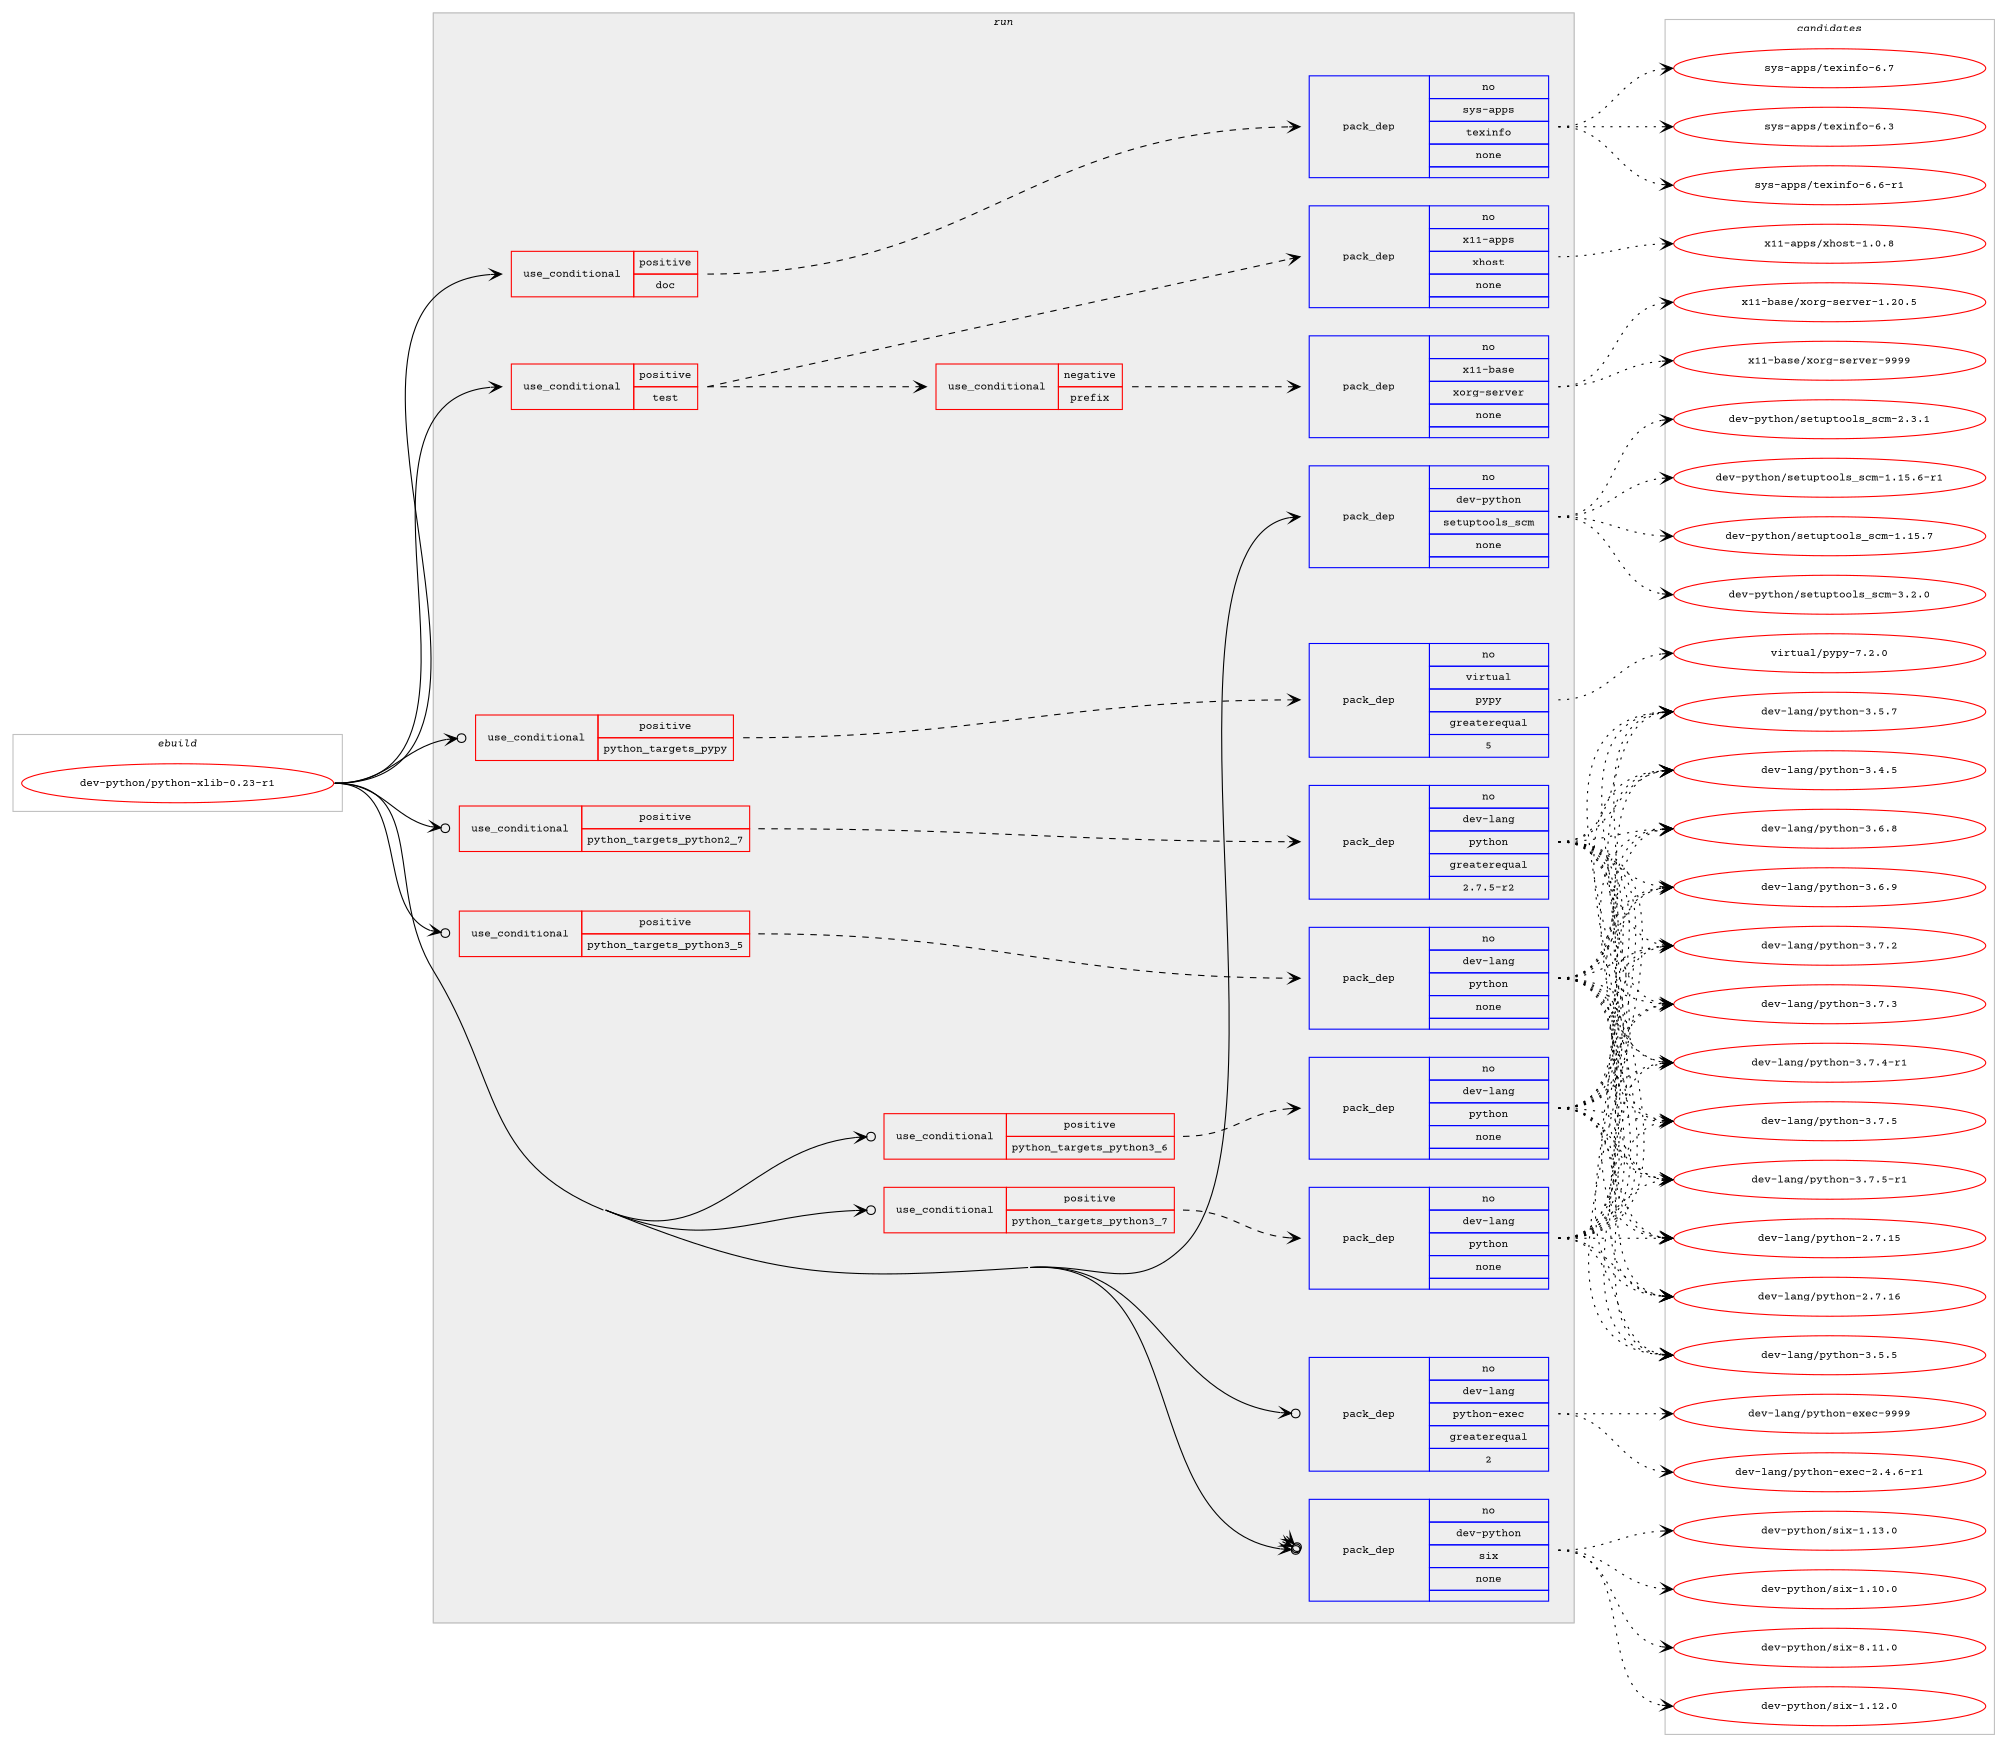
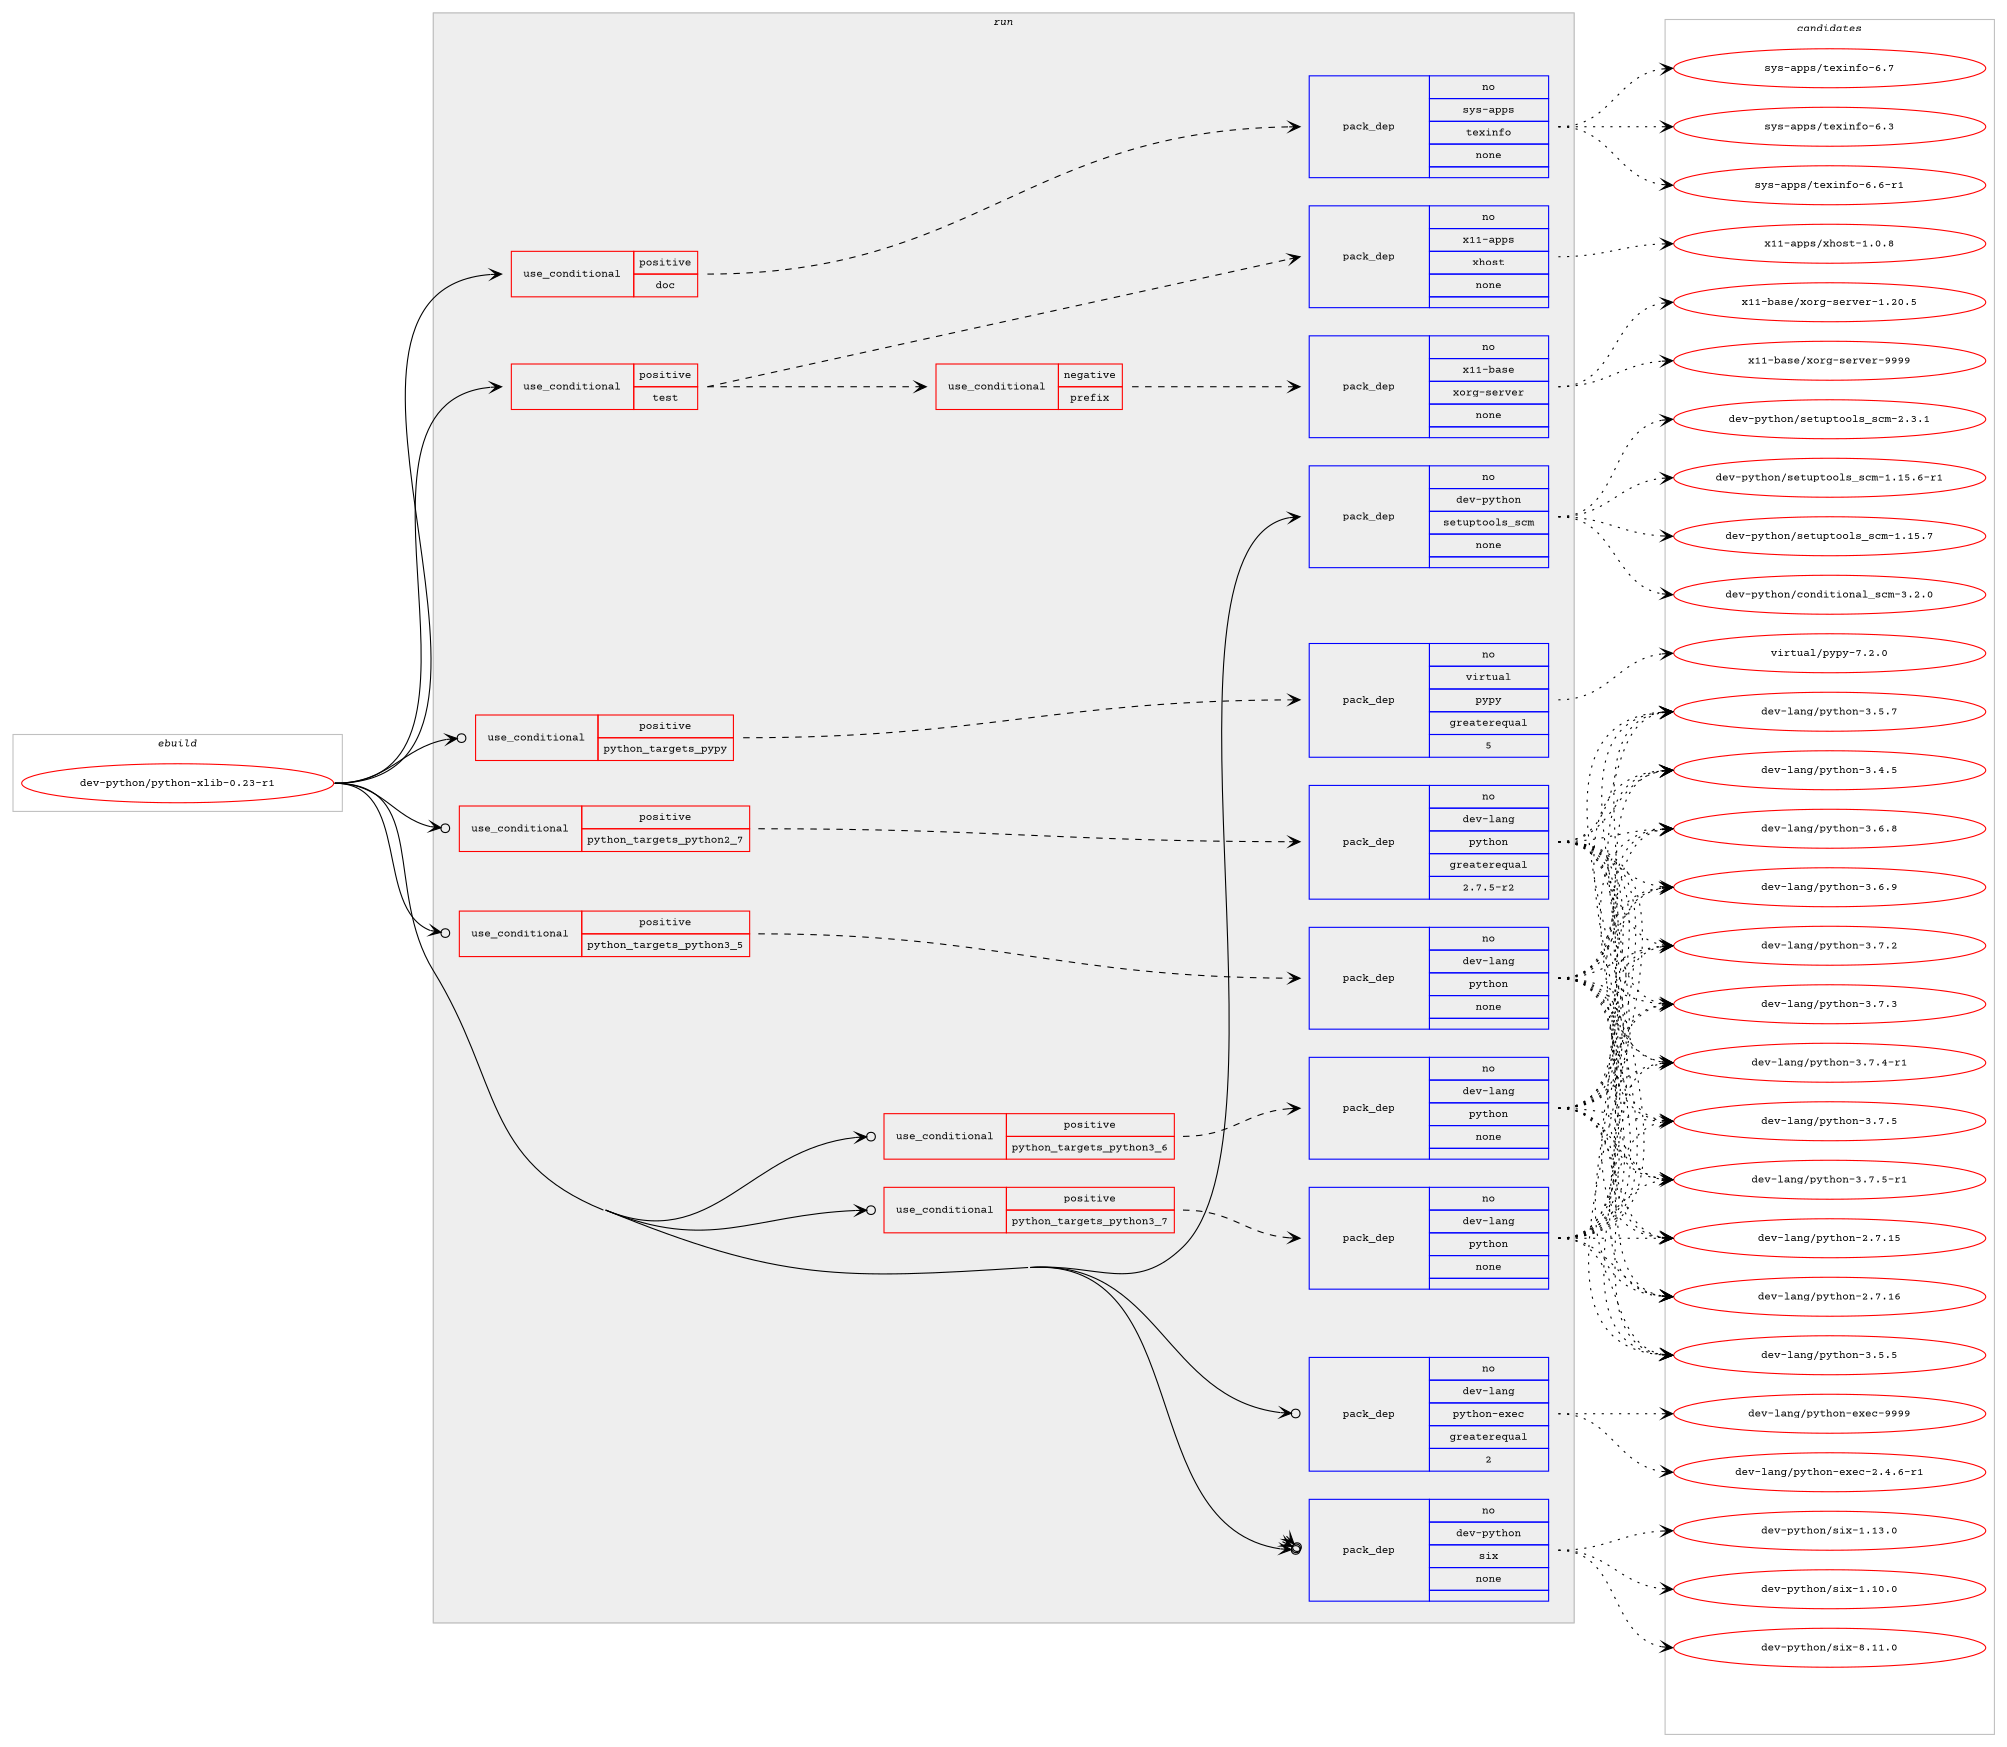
(1830, 595) -> (1830, 595)
(1830, 1706) -> none
